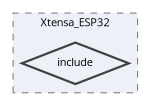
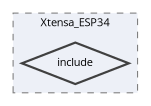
(75, 23) -> (75, 23)
